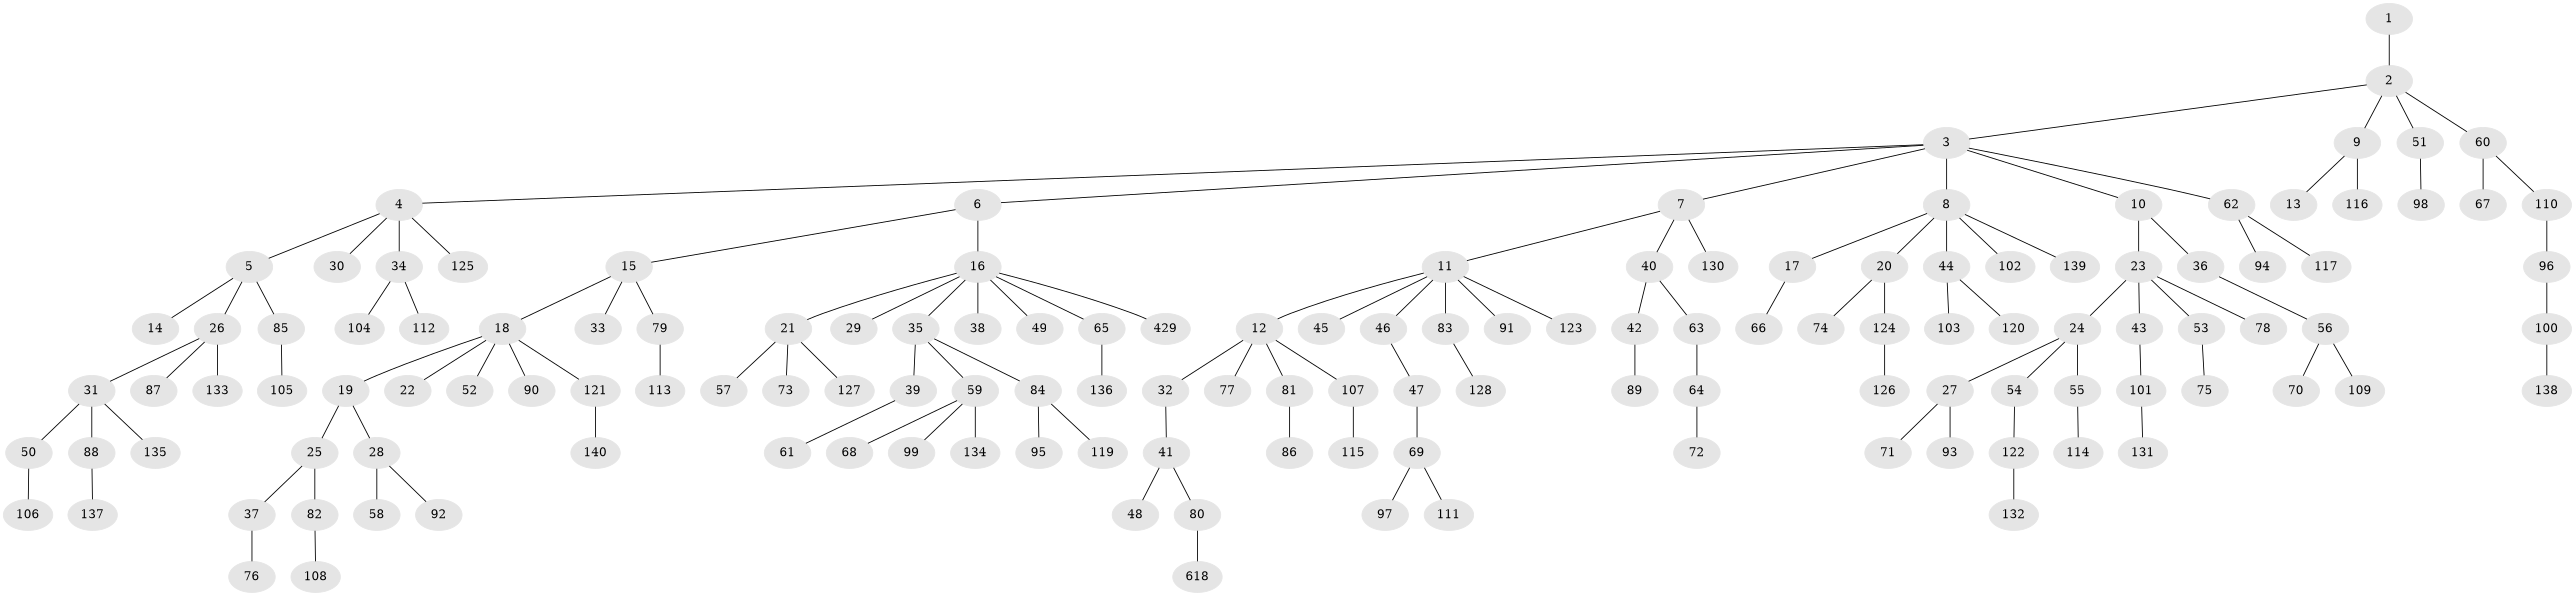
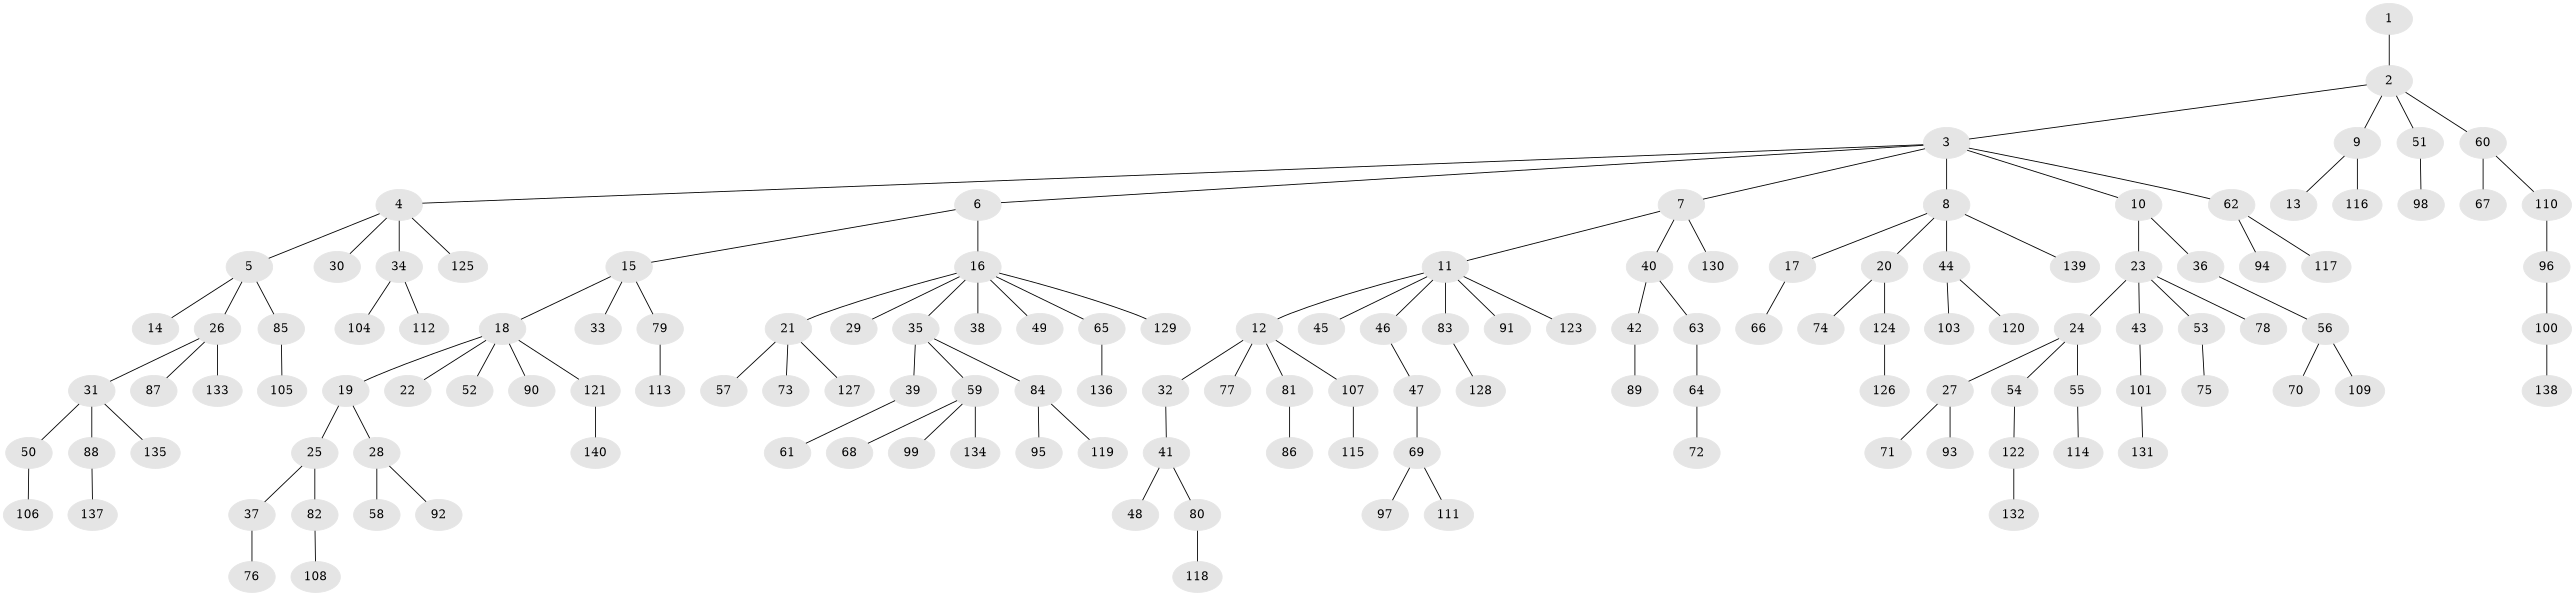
(2010, 267) -> none
(1166, 329) -> (1166, 329)
(1197, 577) -> (1197, 577)
